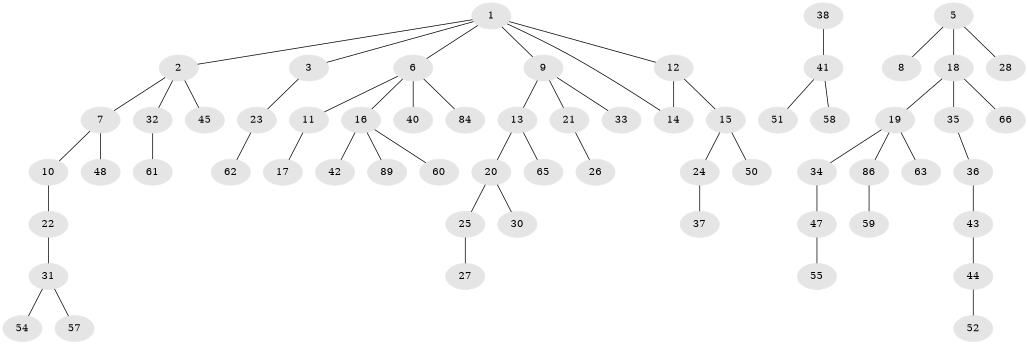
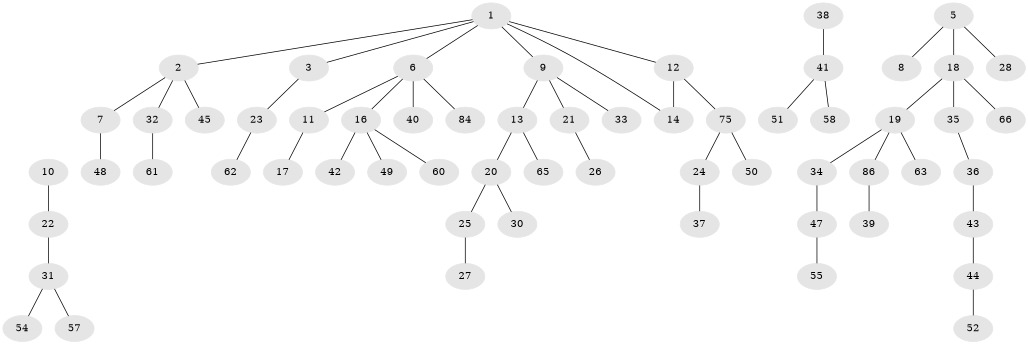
(726, 120) -> (726, 120)
(75, 146) -> none
(387, 172) -> (387, 172)
(869, 224) -> (869, 224)
